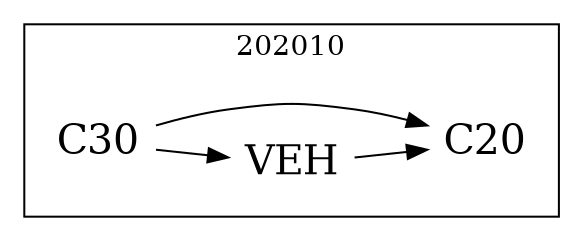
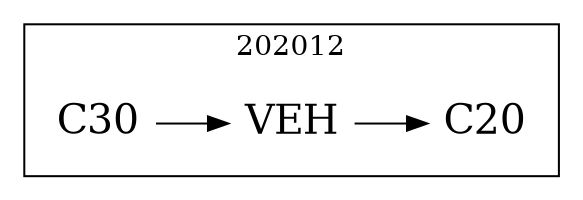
(292, 48) -> (292, 48)
(281, 104) -> none
